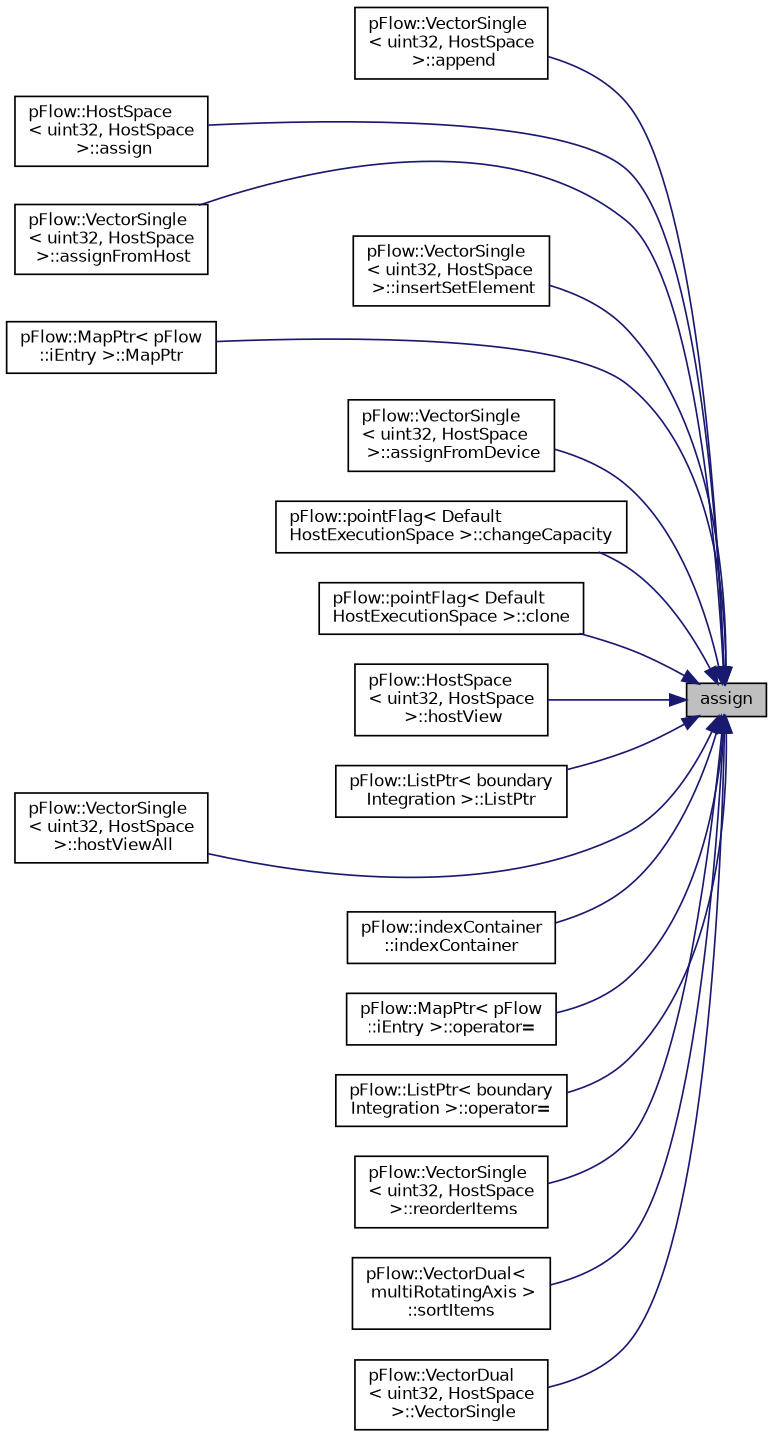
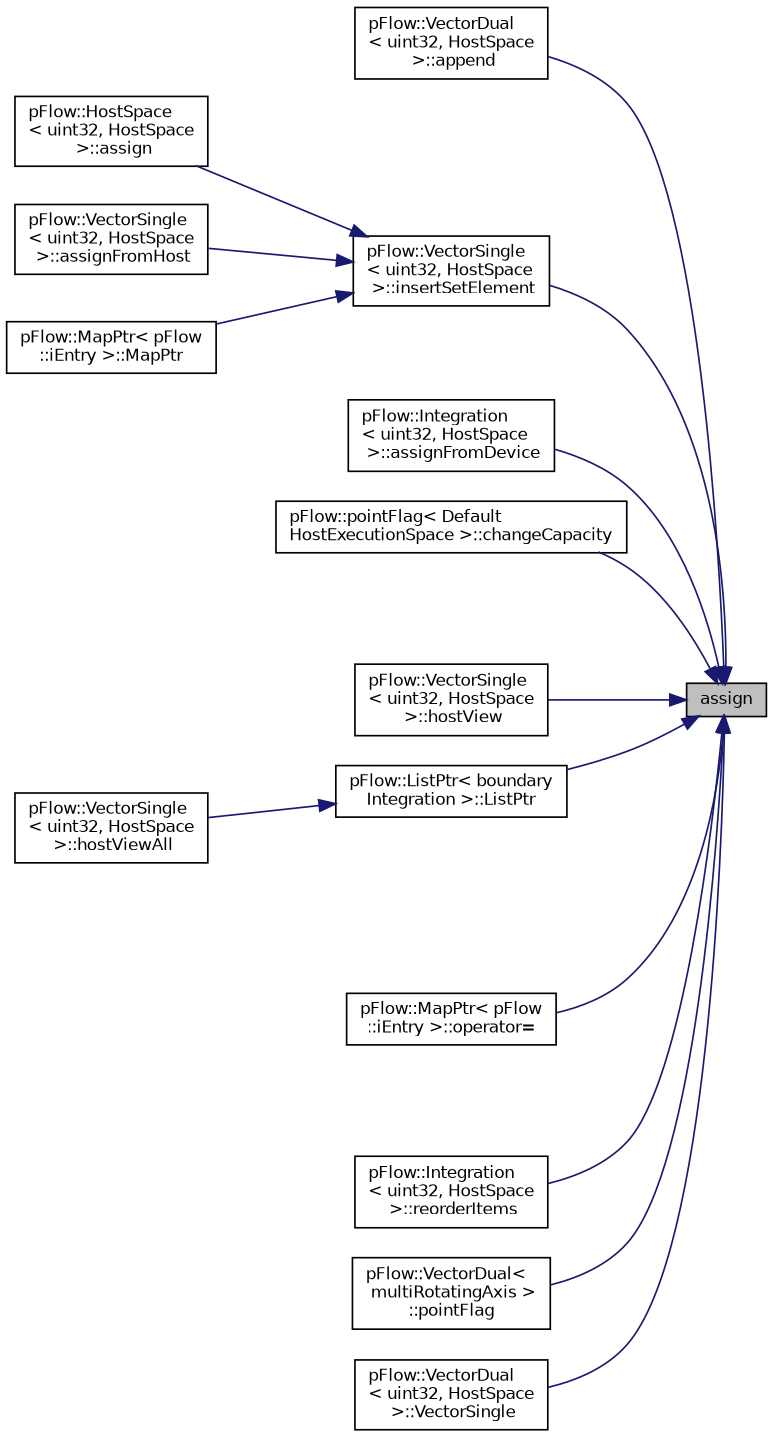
(451, 43) -> (451, 43)
(652, 205) -> (274, 198)
(632, 228) -> (272, 254)
(578, 363) -> (277, 310)
(451, 436) -> (451, 436)
(451, 608) -> none
(451, 700) -> (451, 700)
(487, 872) -> (263, 812)
(451, 938) -> none
(451, 1101) -> none
(451, 1192) -> (451, 1192)
(451, 1293) -> (451, 1293)
